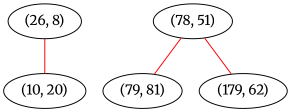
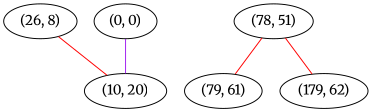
none -> (126, 21)
(143, 91) -> (223, 91)
